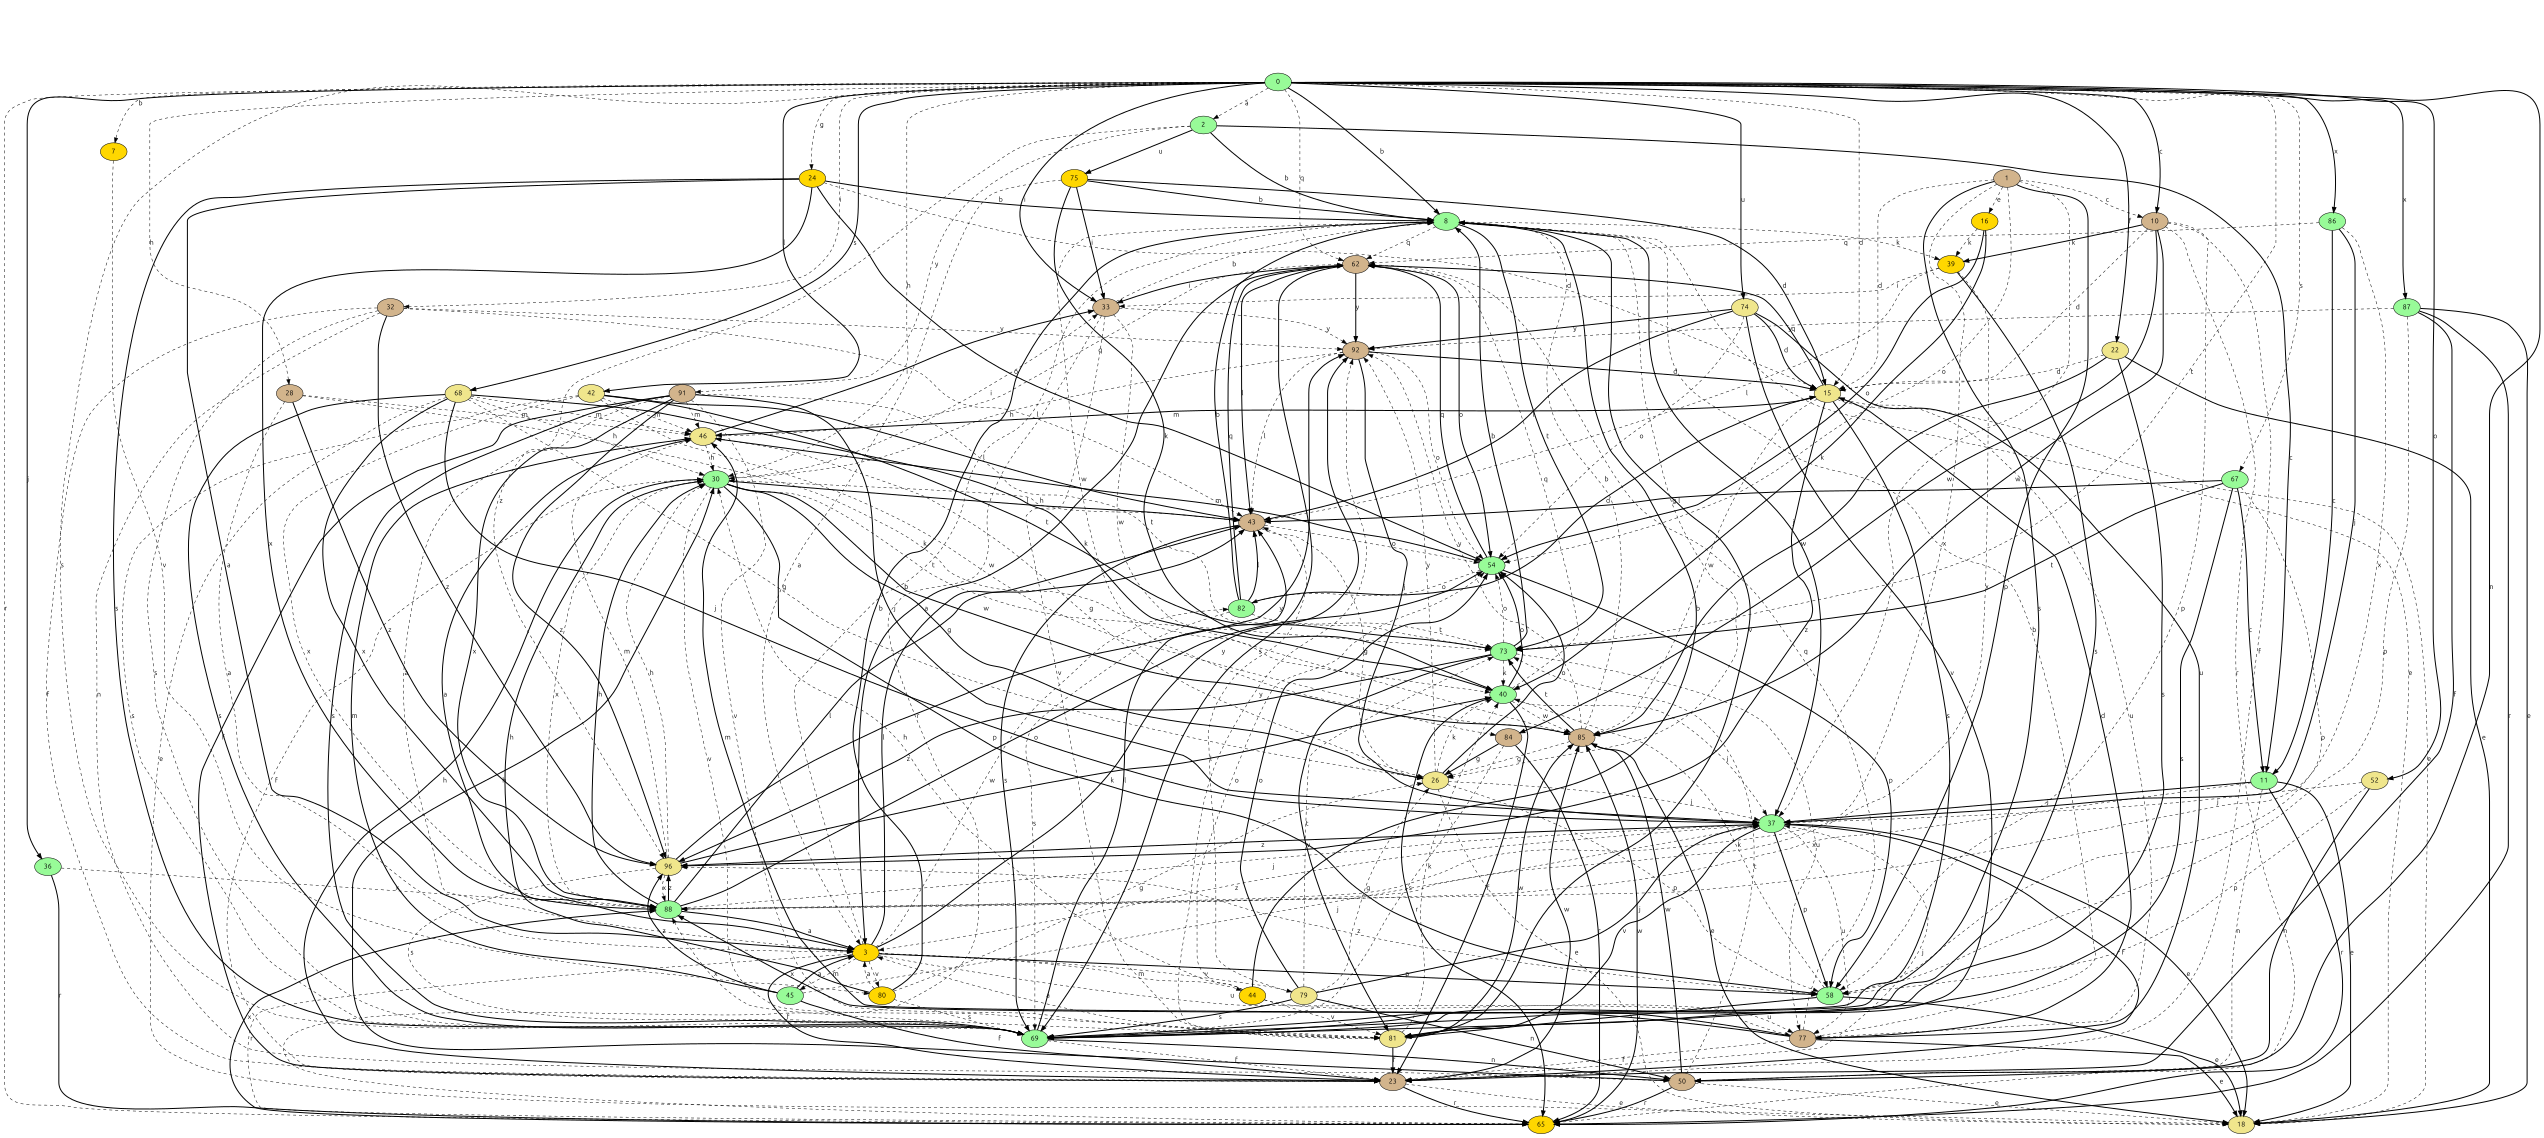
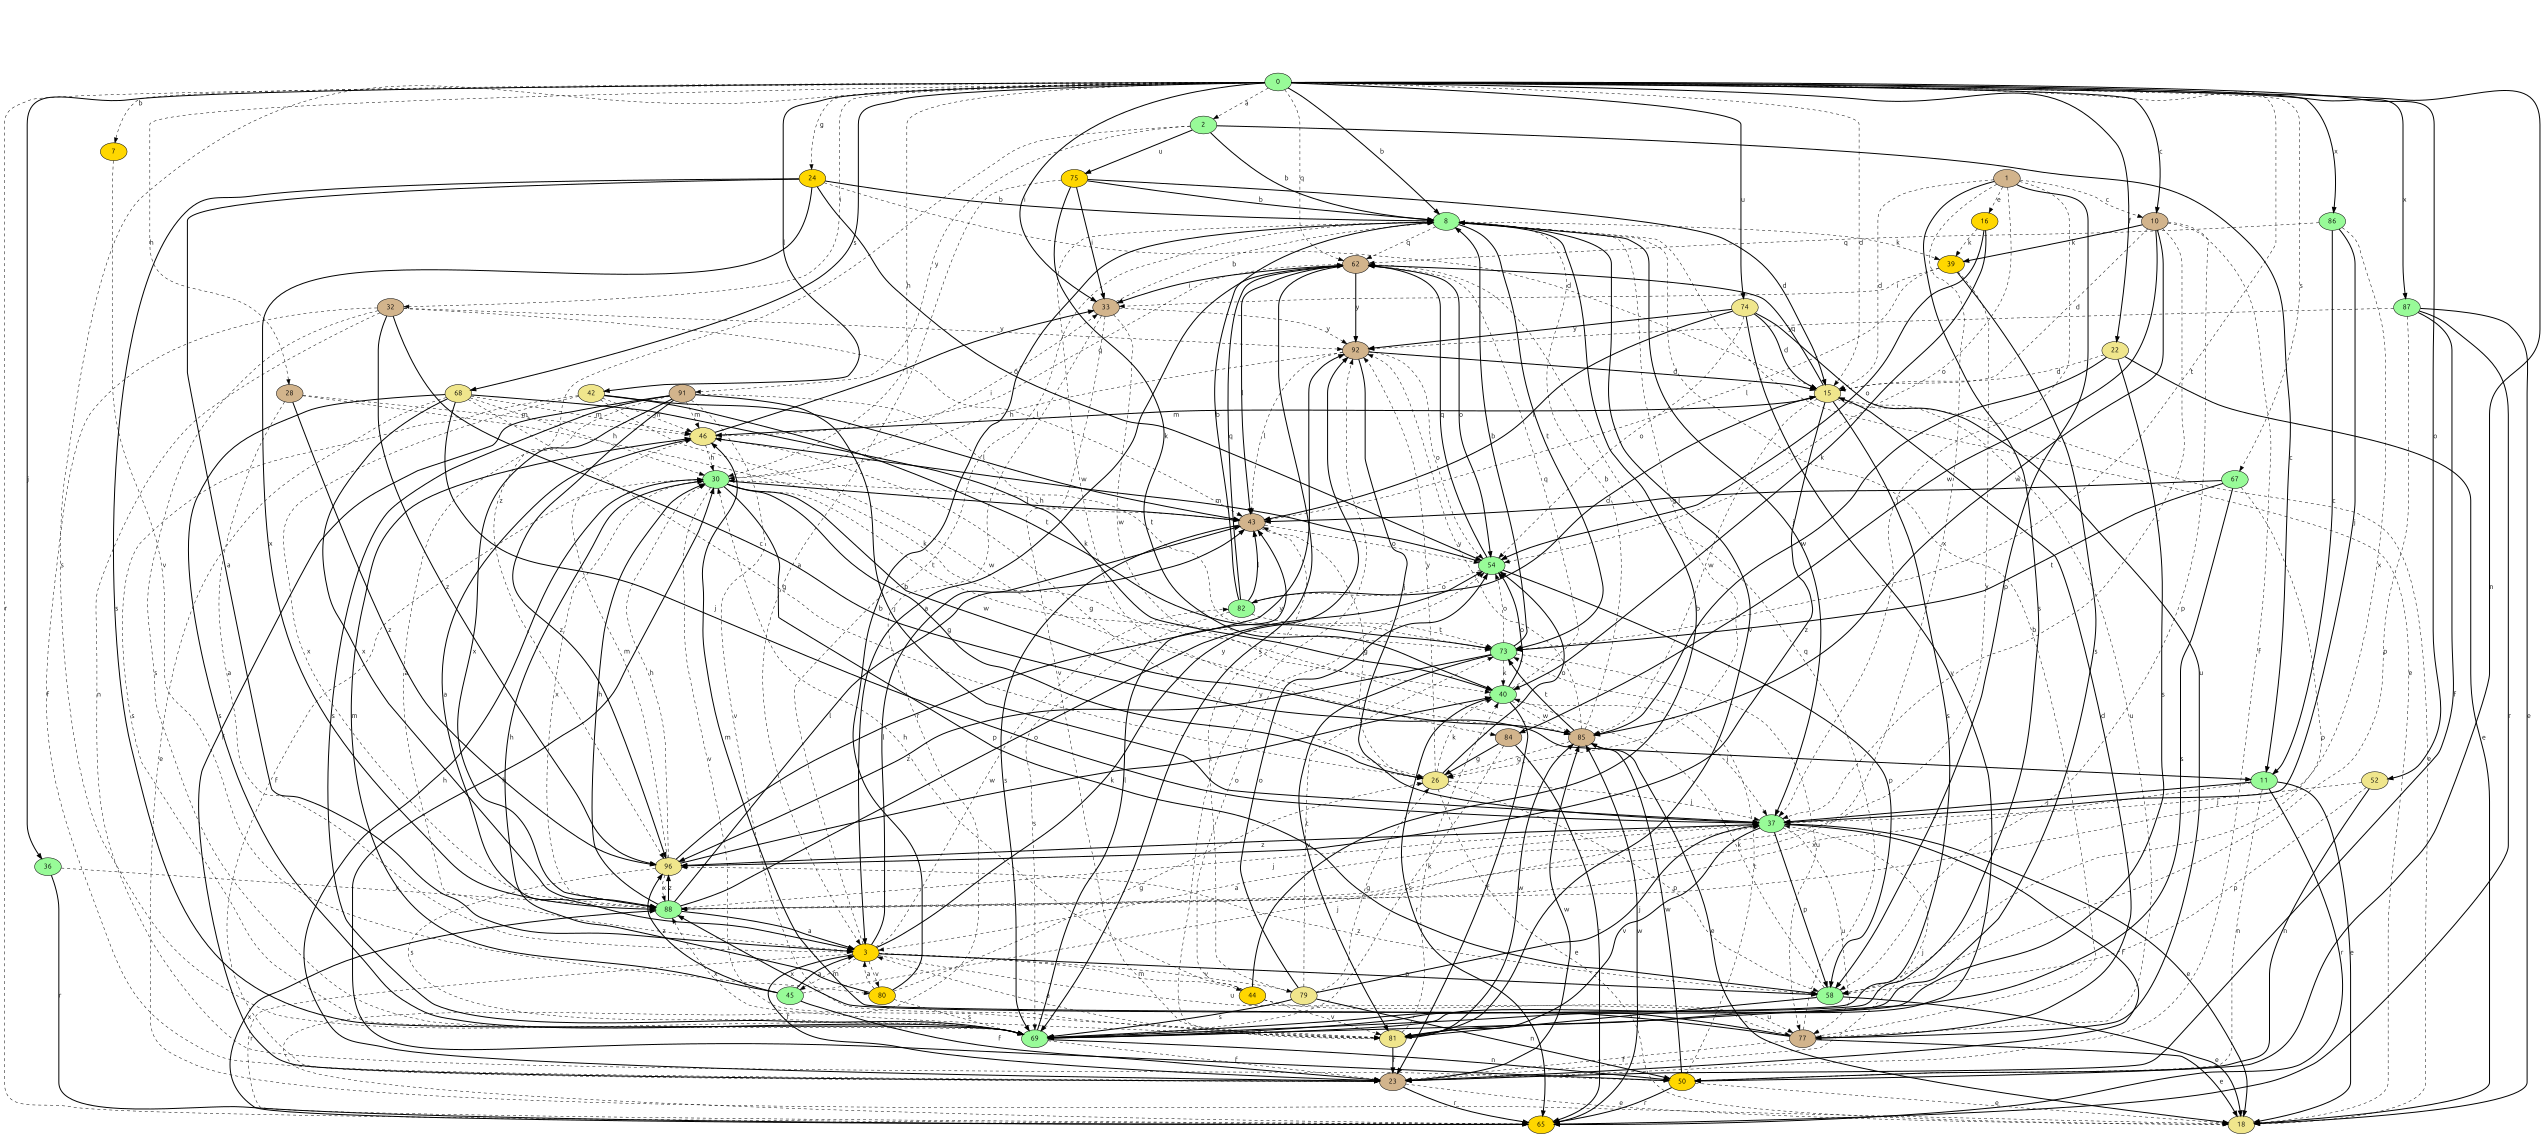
(2249, 628) -> (1265, 710)
(1237, 888) -> (1237, 888)
(2294, 987) -> (2100, 592)
(1682, 1082) -> (1682, 1082)
